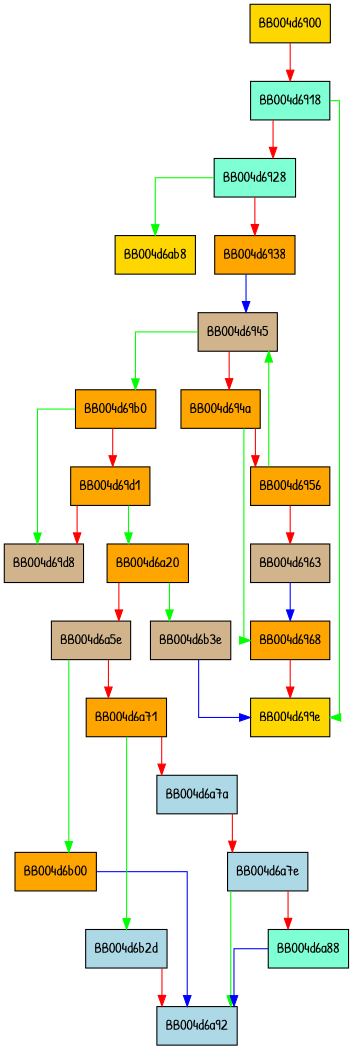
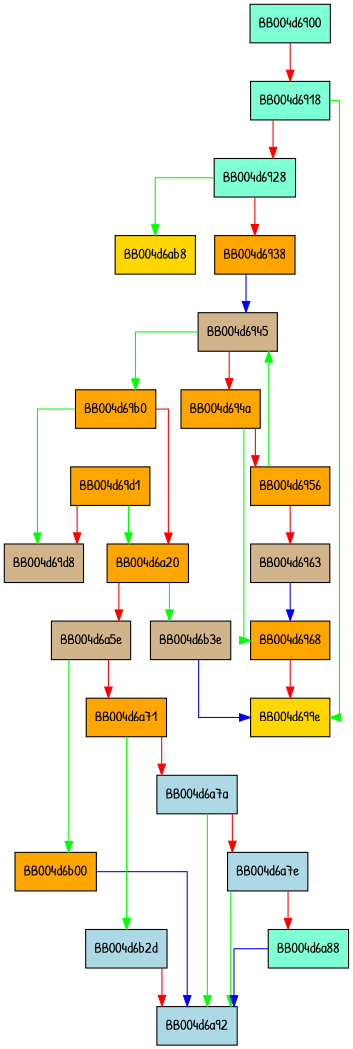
(290, 24) -> (290, 24)
(113, 442) -> (168, 465)
none -> (207, 905)
